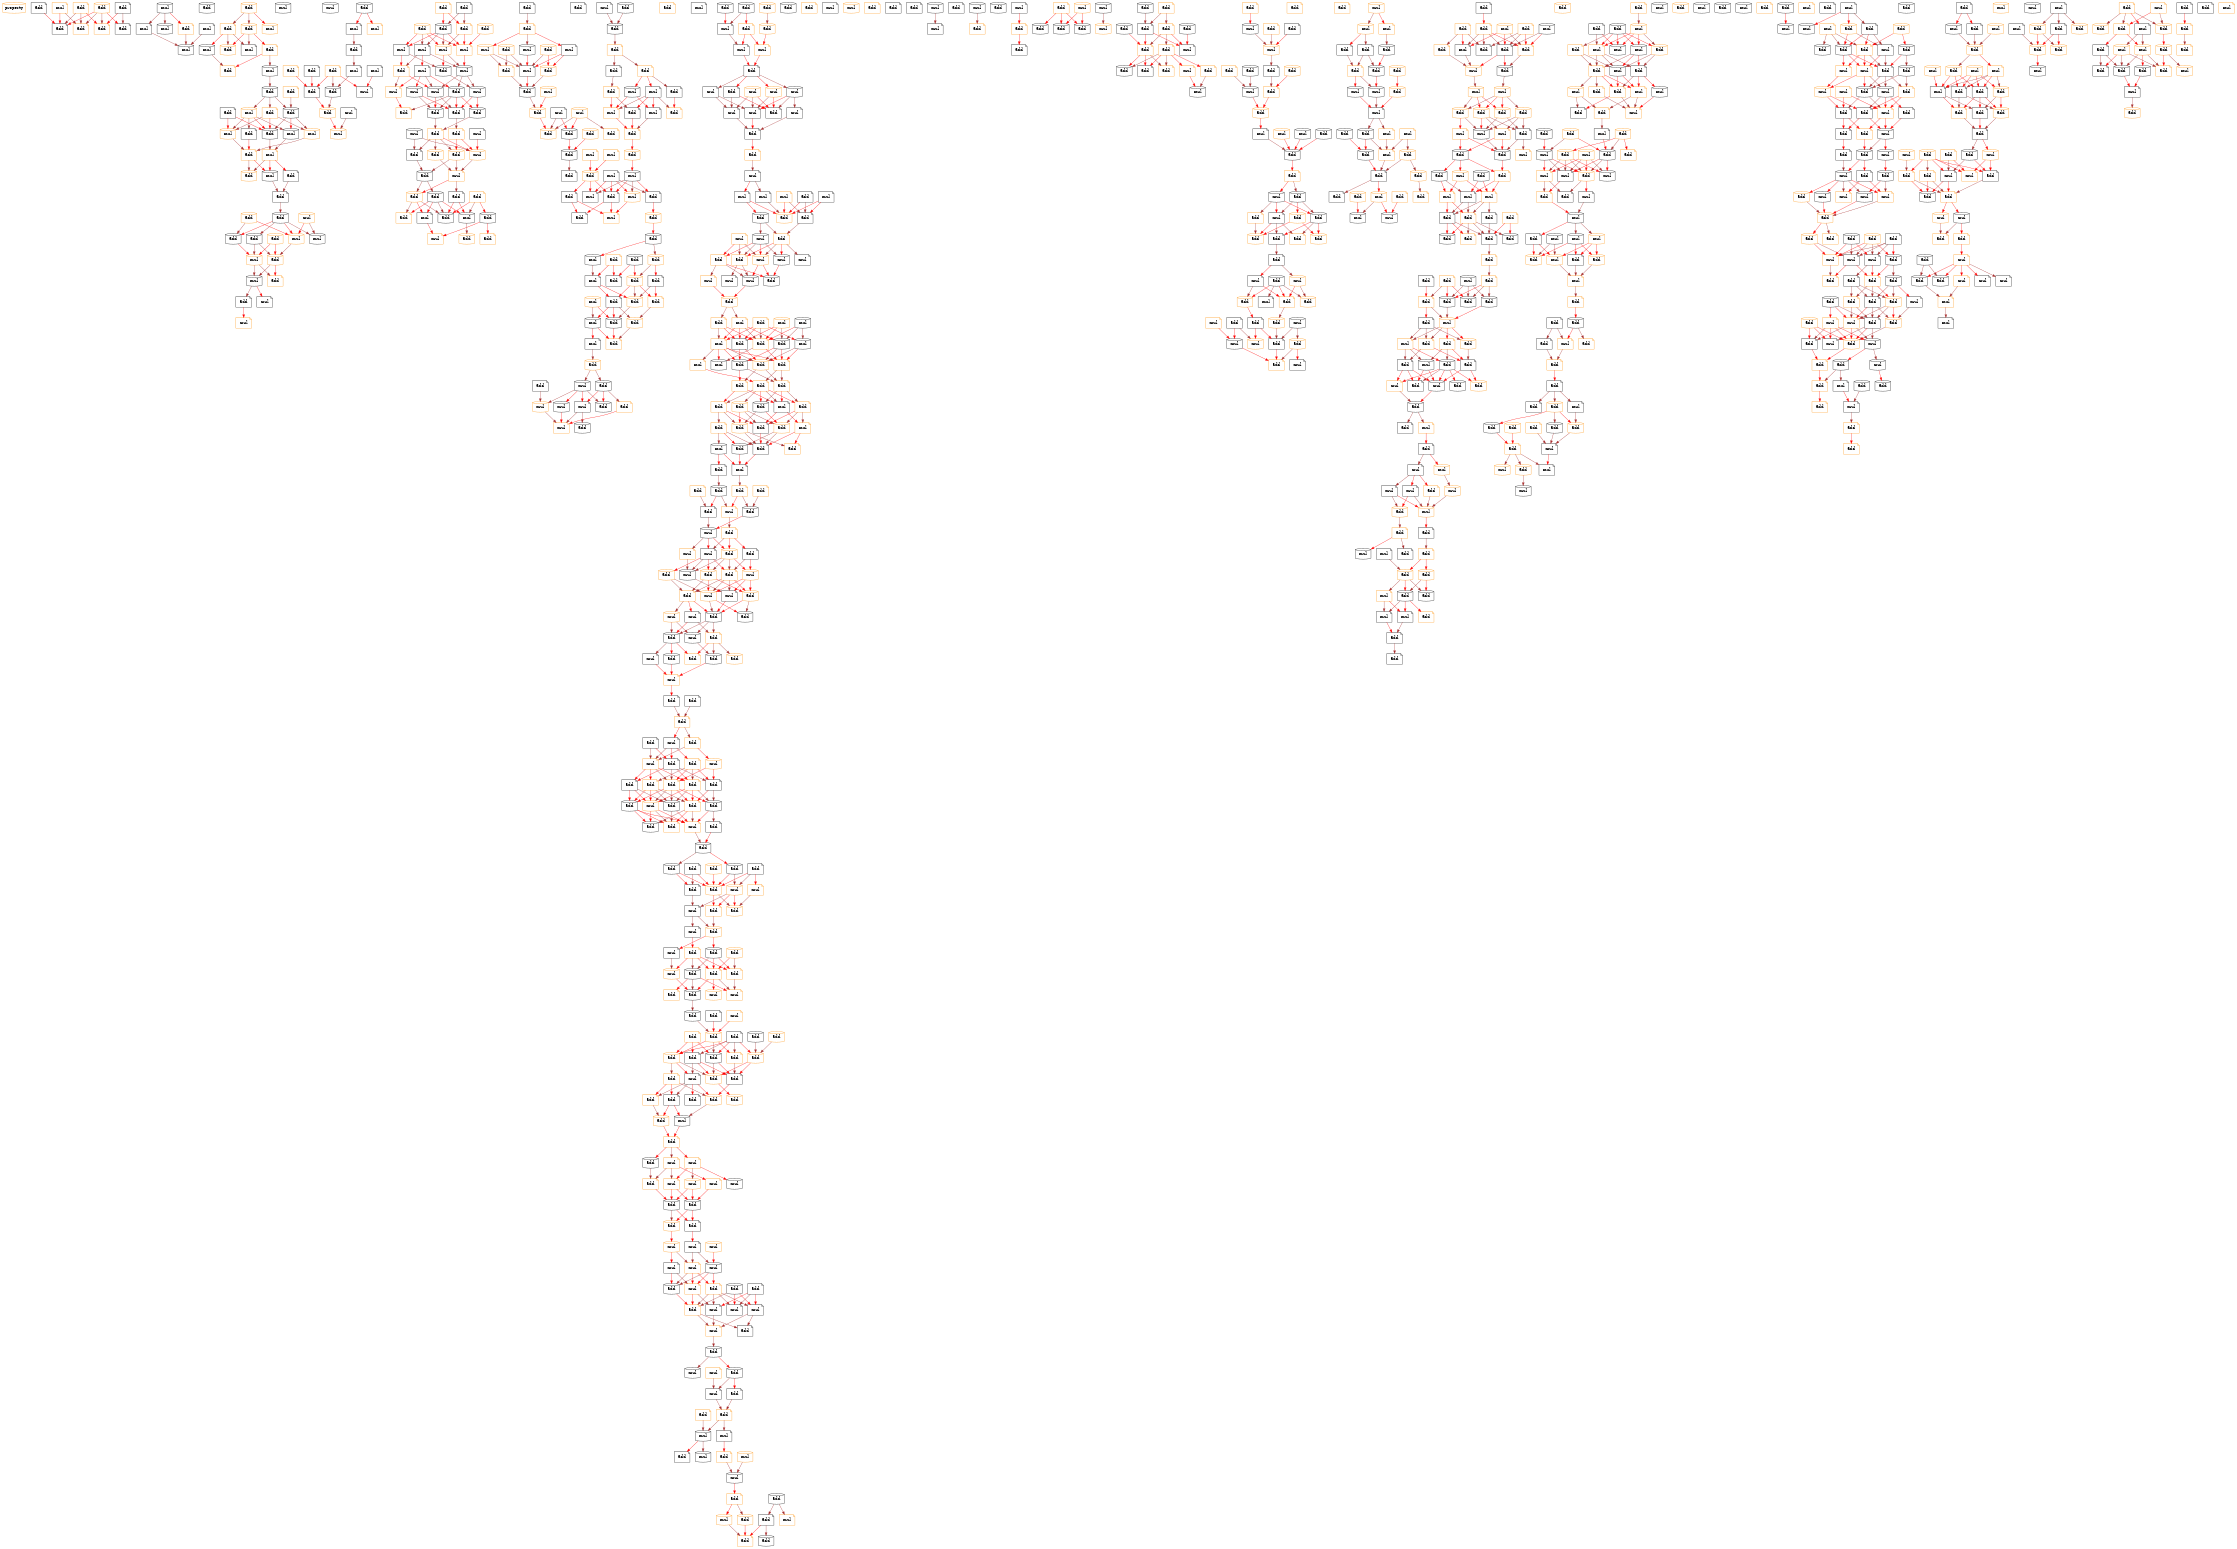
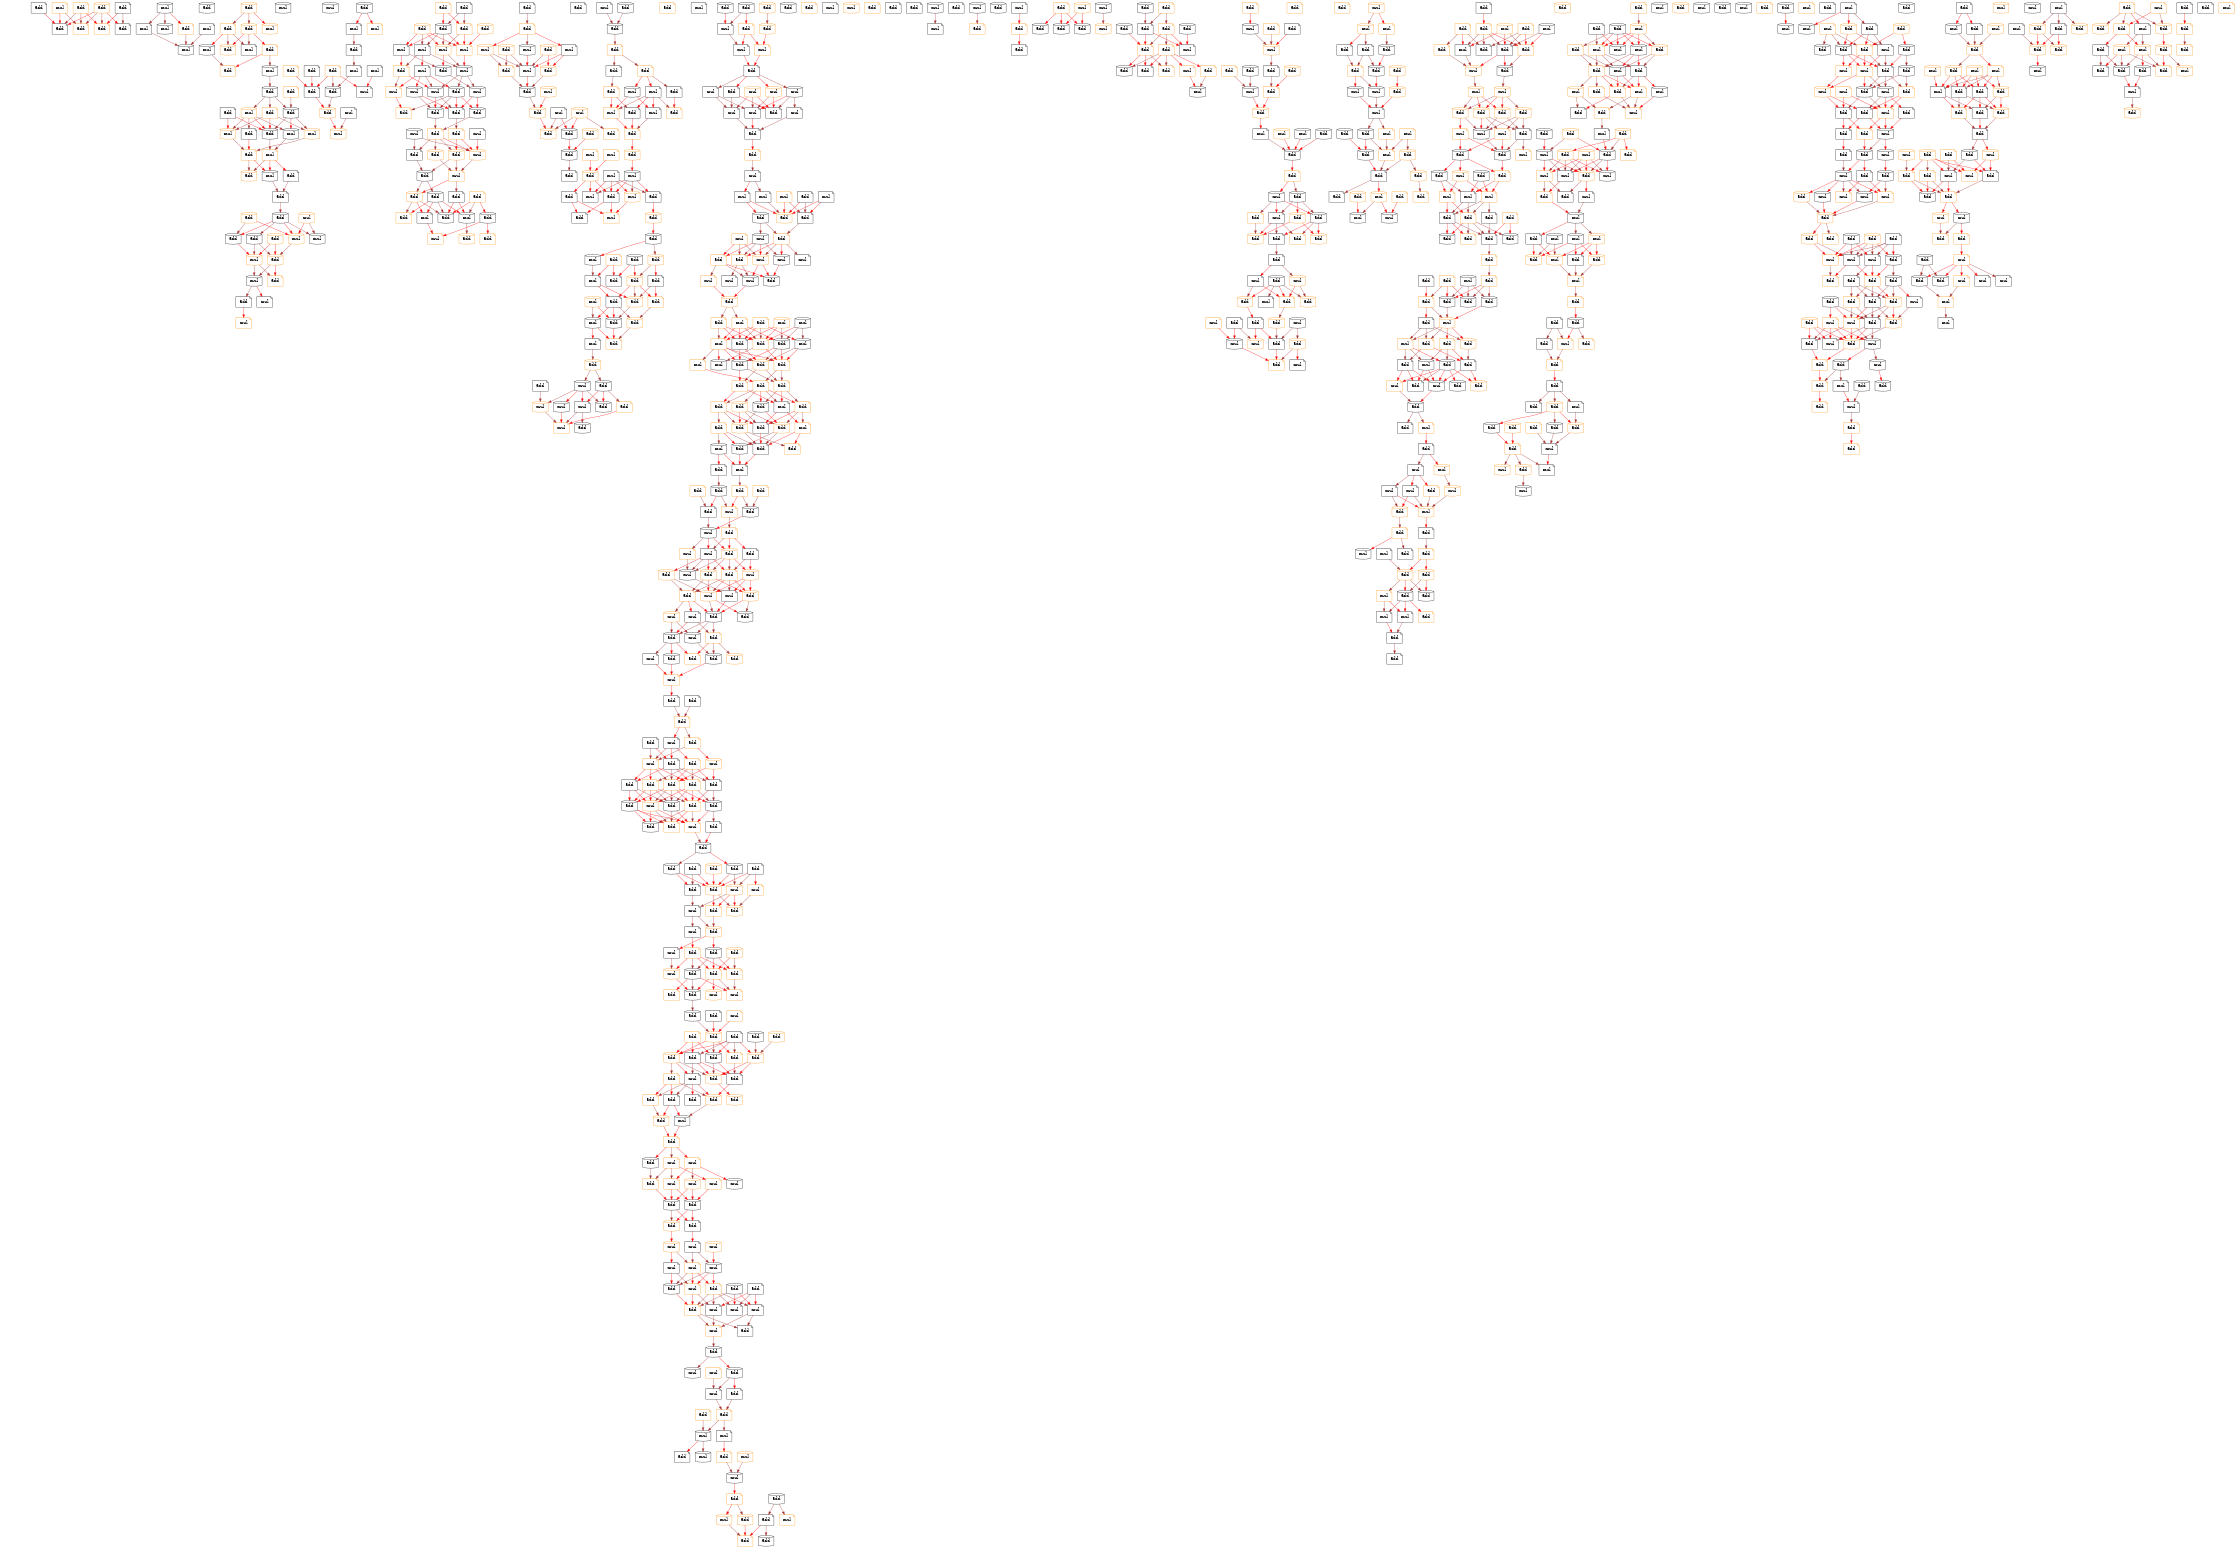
(14, 8) -> none
